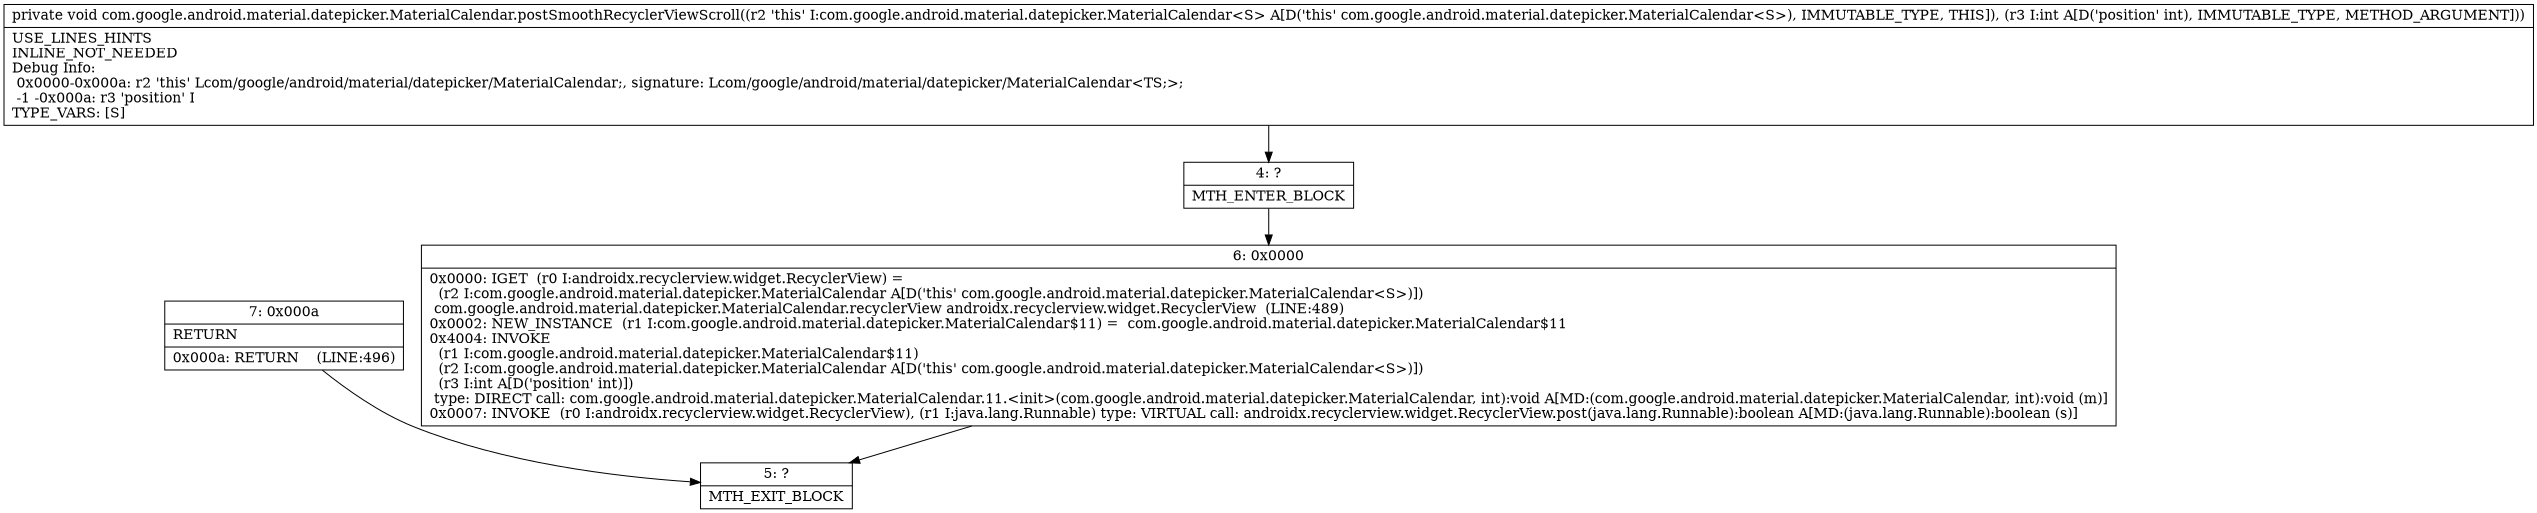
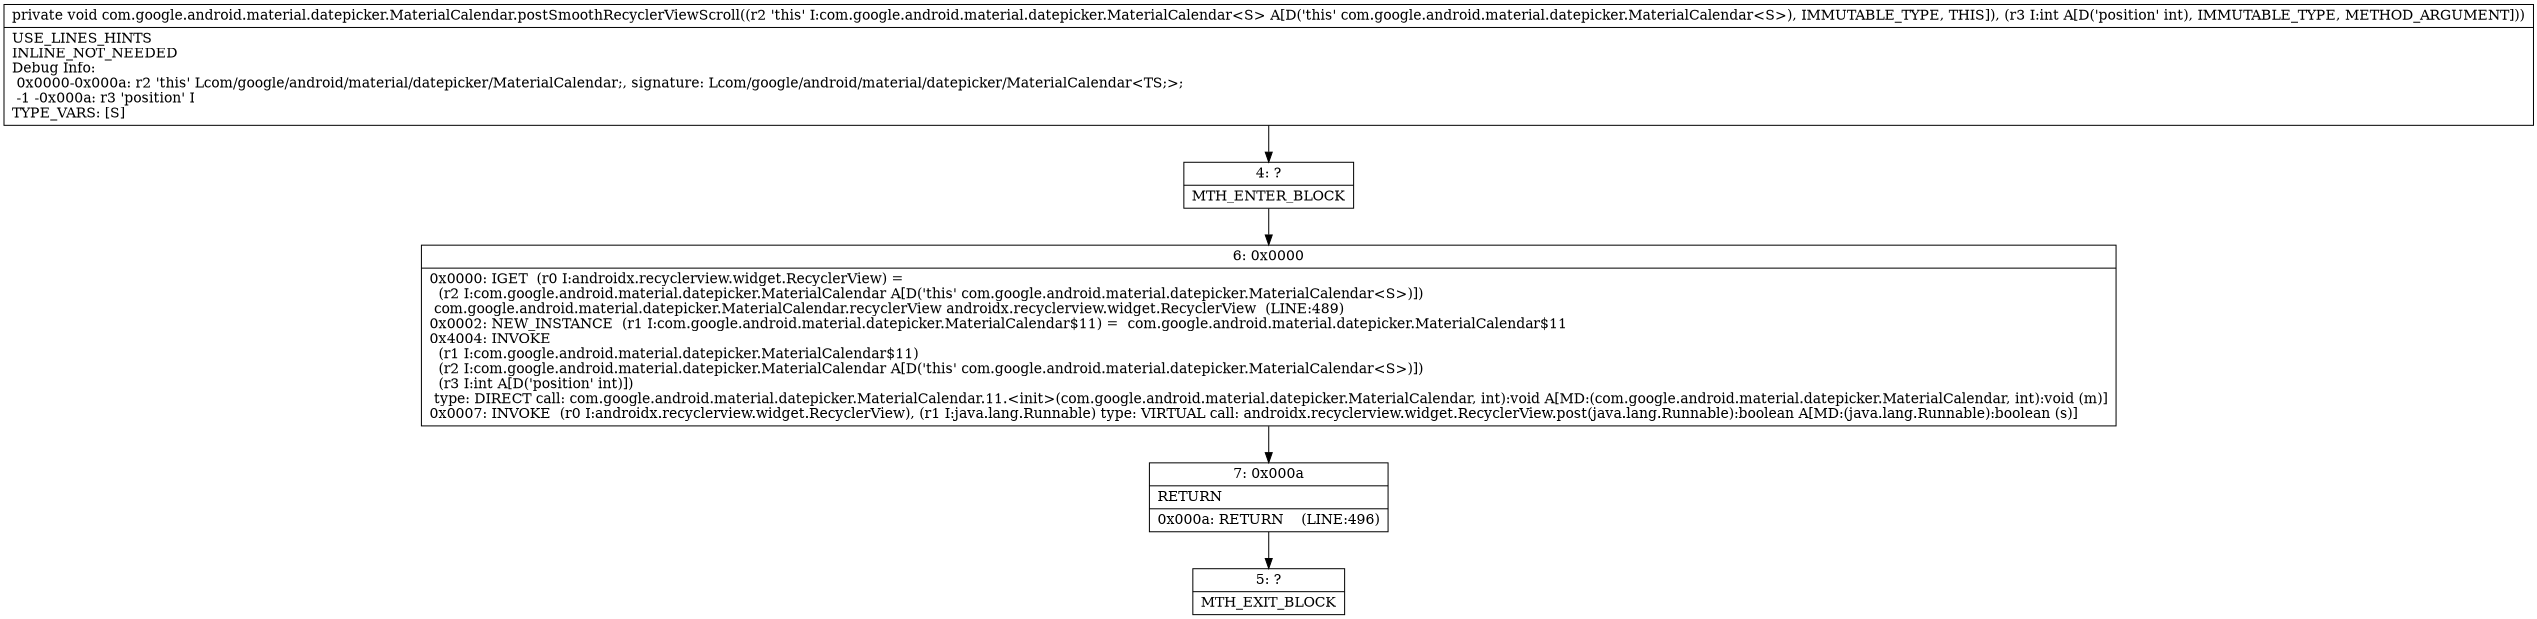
(916, 443) -> (1269, 439)
